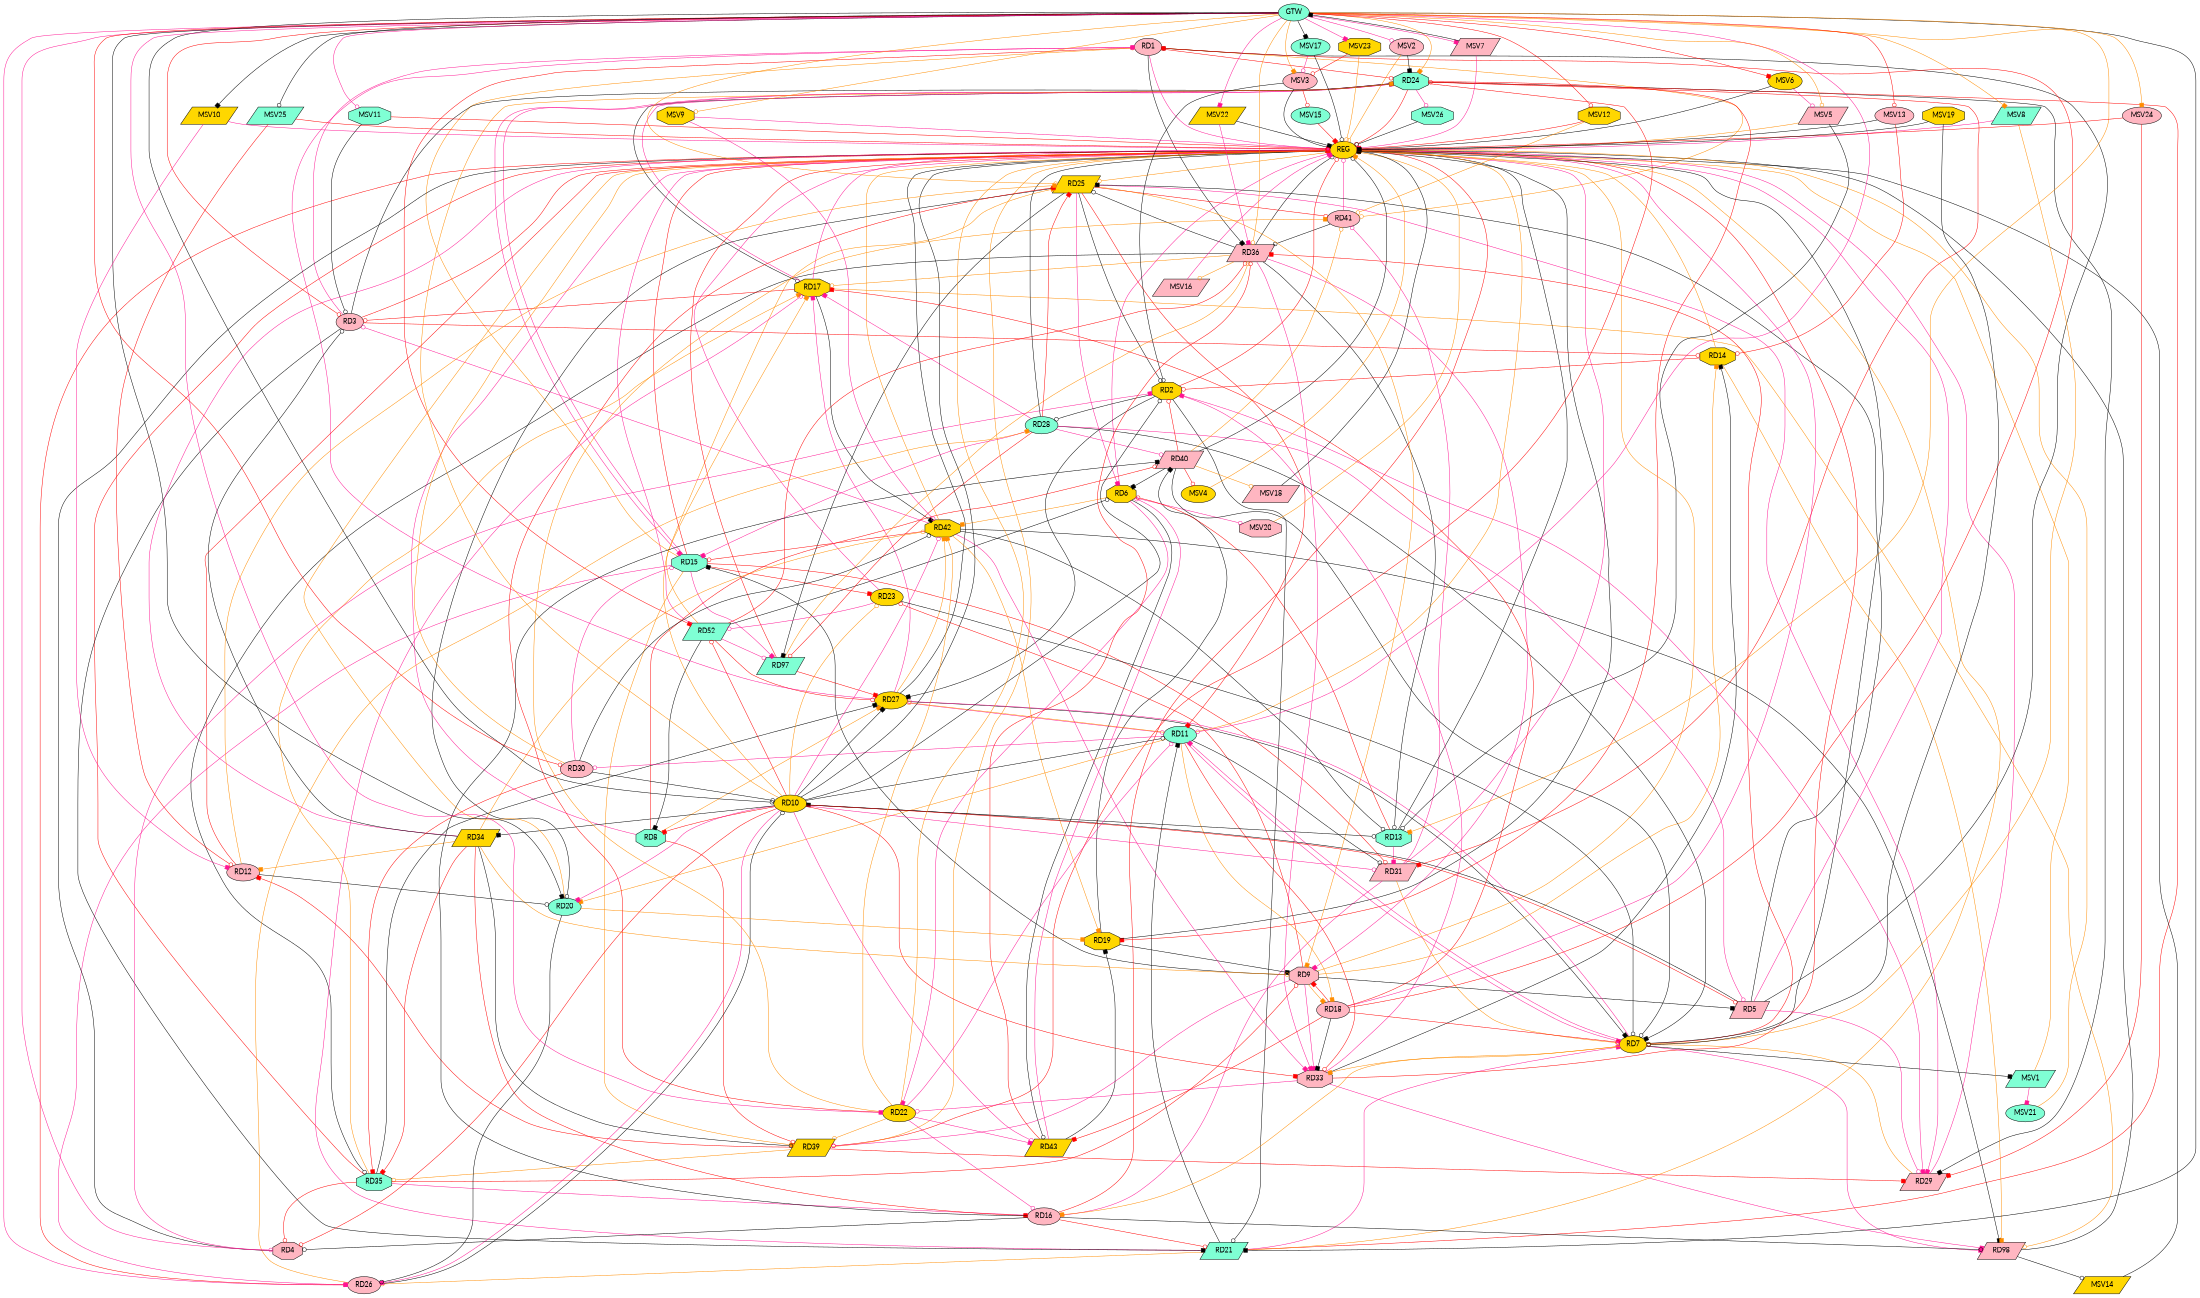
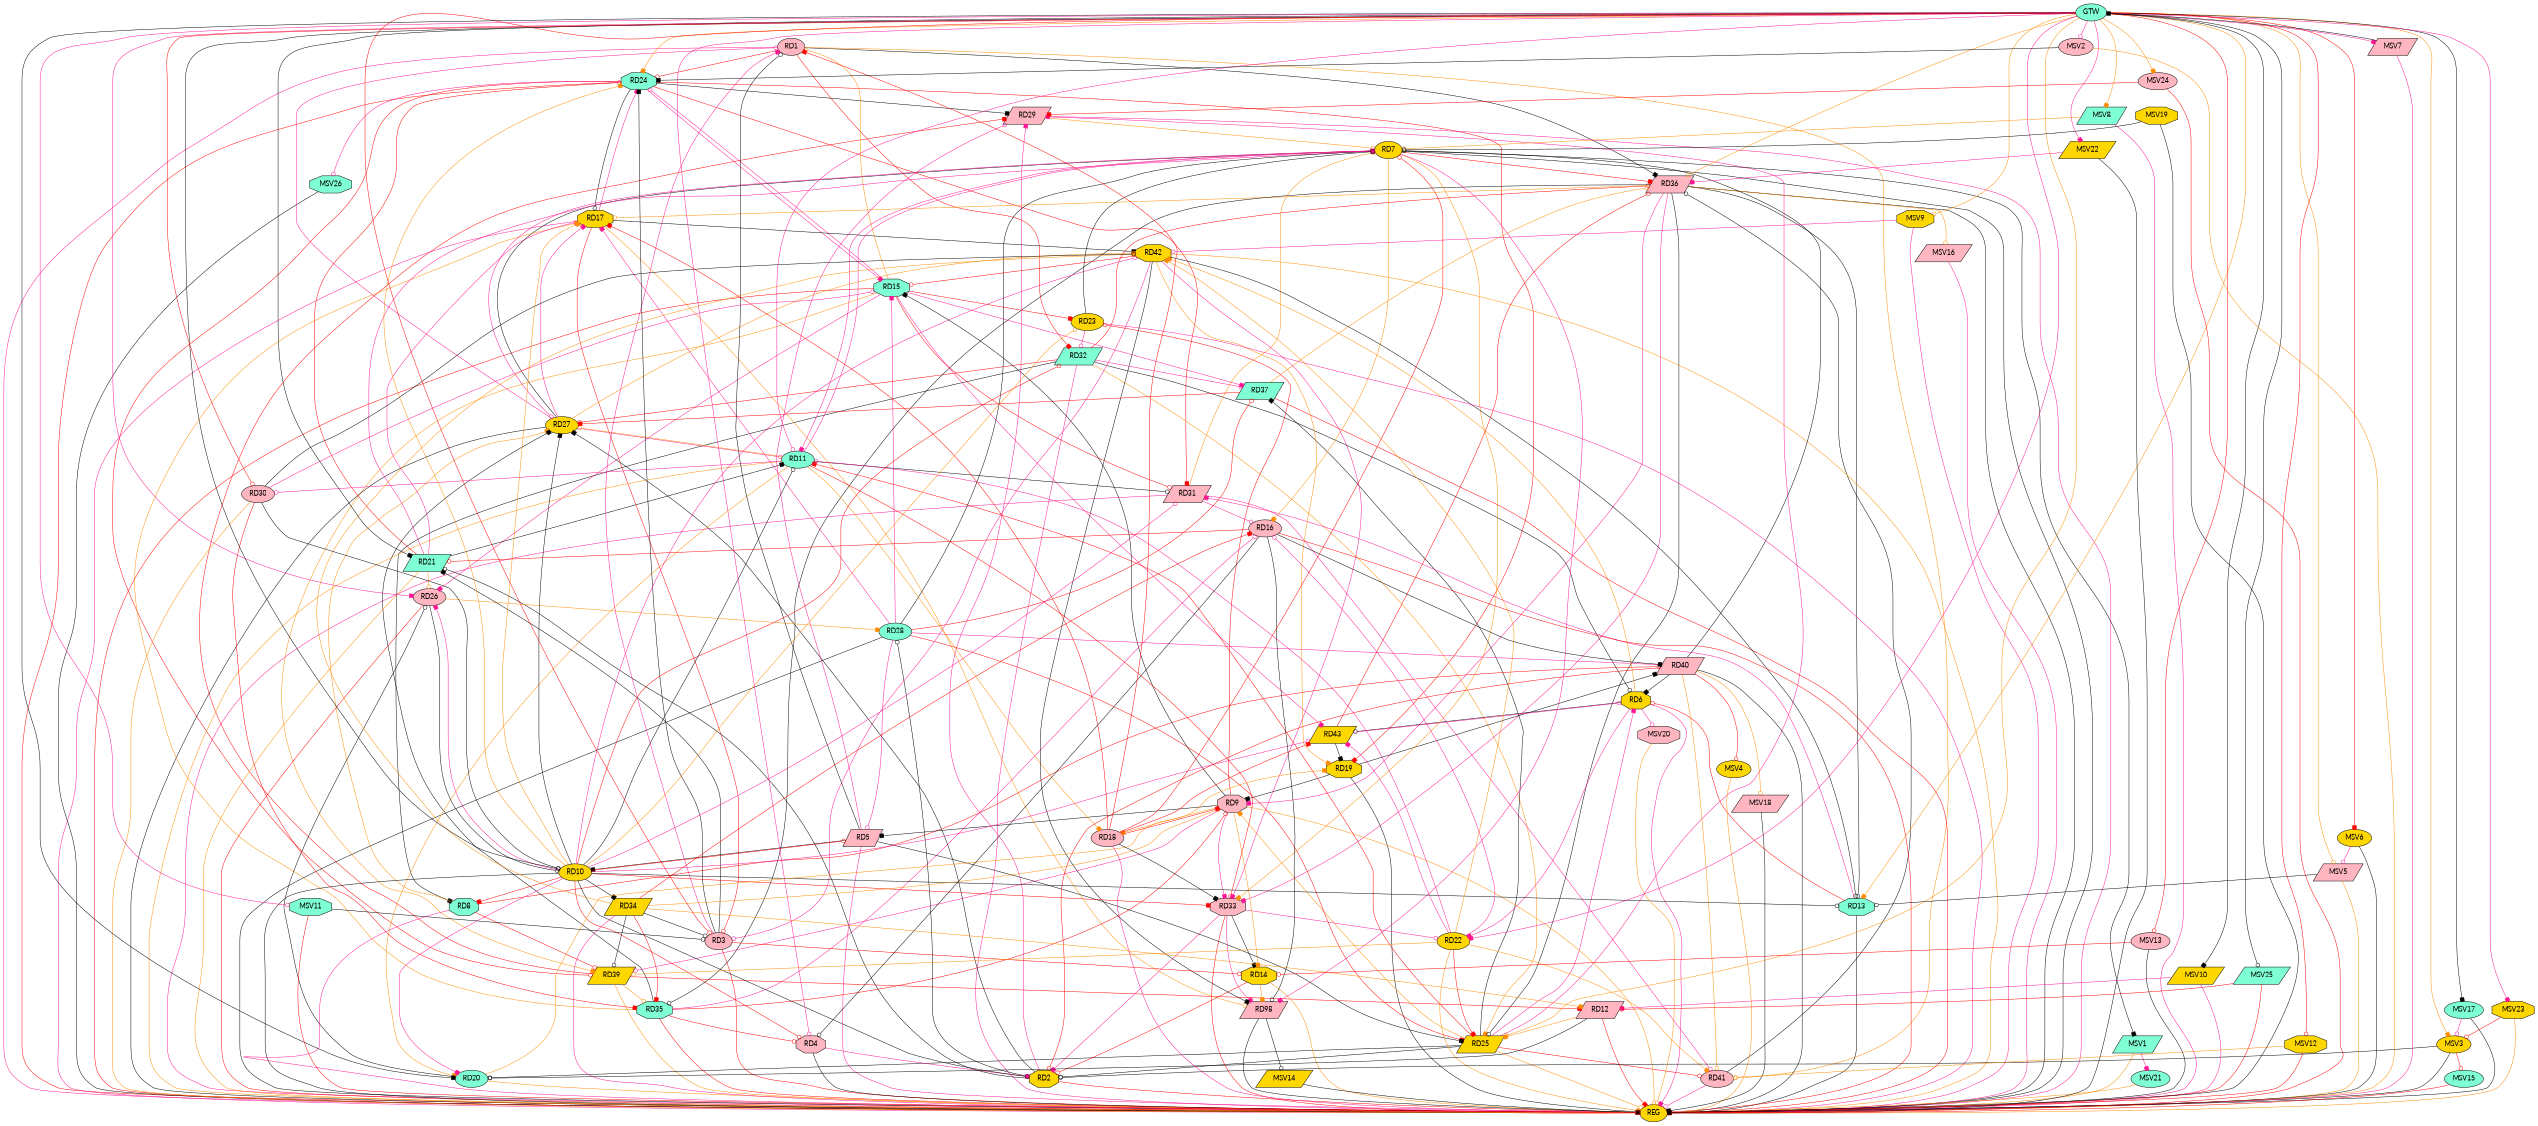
(1300, 81) -> (2454, 1044)
(1216, 166) -> (1567, 1079)
none -> (1096, 521)
(707, 632) -> (1078, 356)
(781, 666) -> (1260, 391)
(243, 872) -> (1600, 1010)
